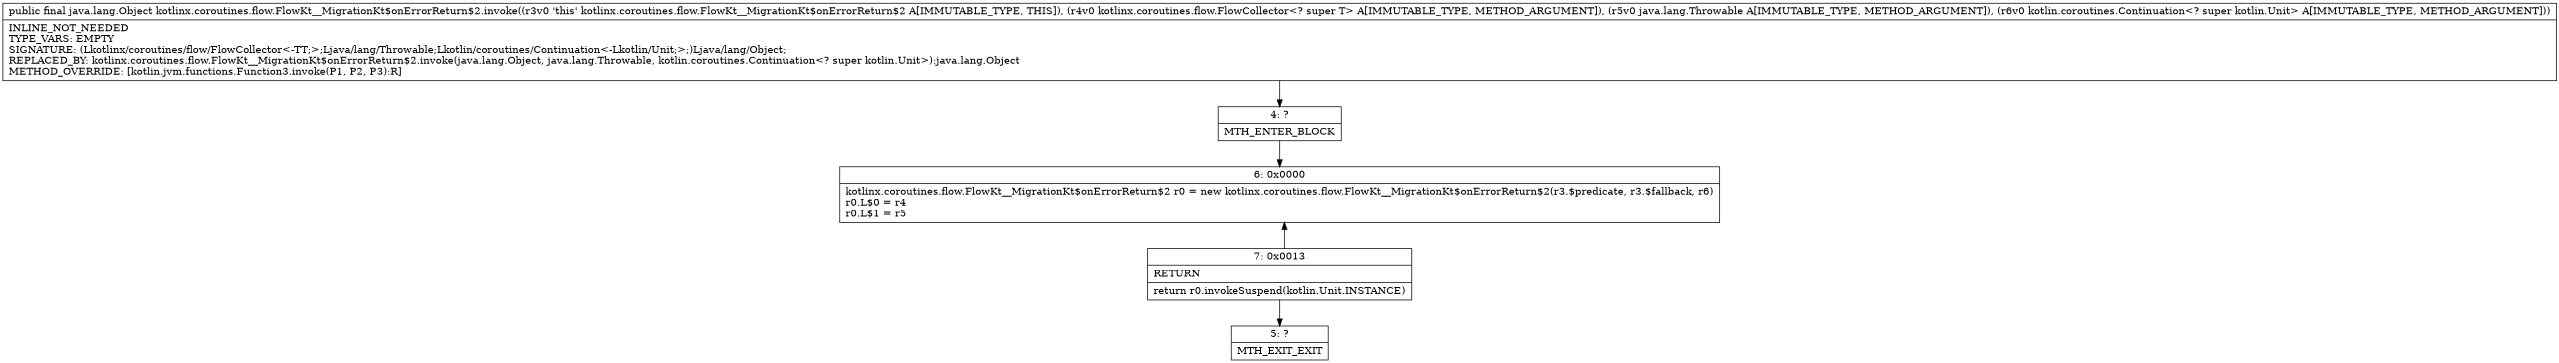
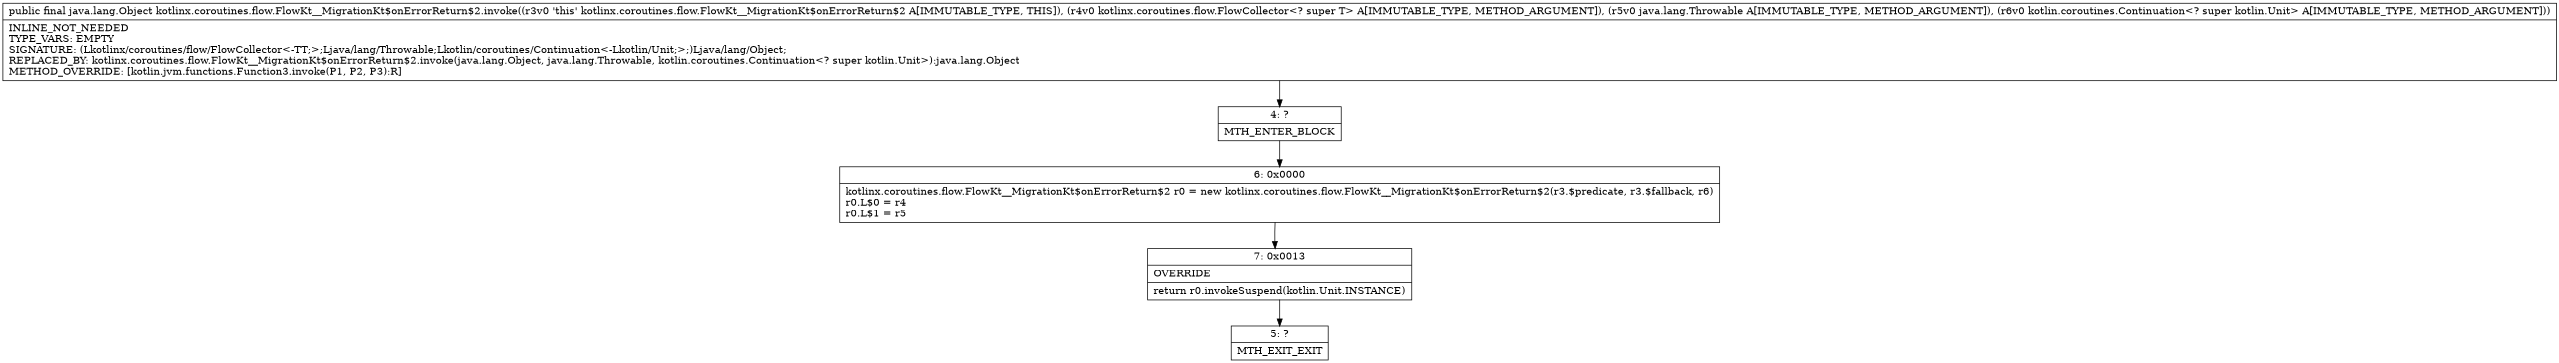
(1285, 239) -> (1275, 232)
(1177, 274) -> (1182, 274)
